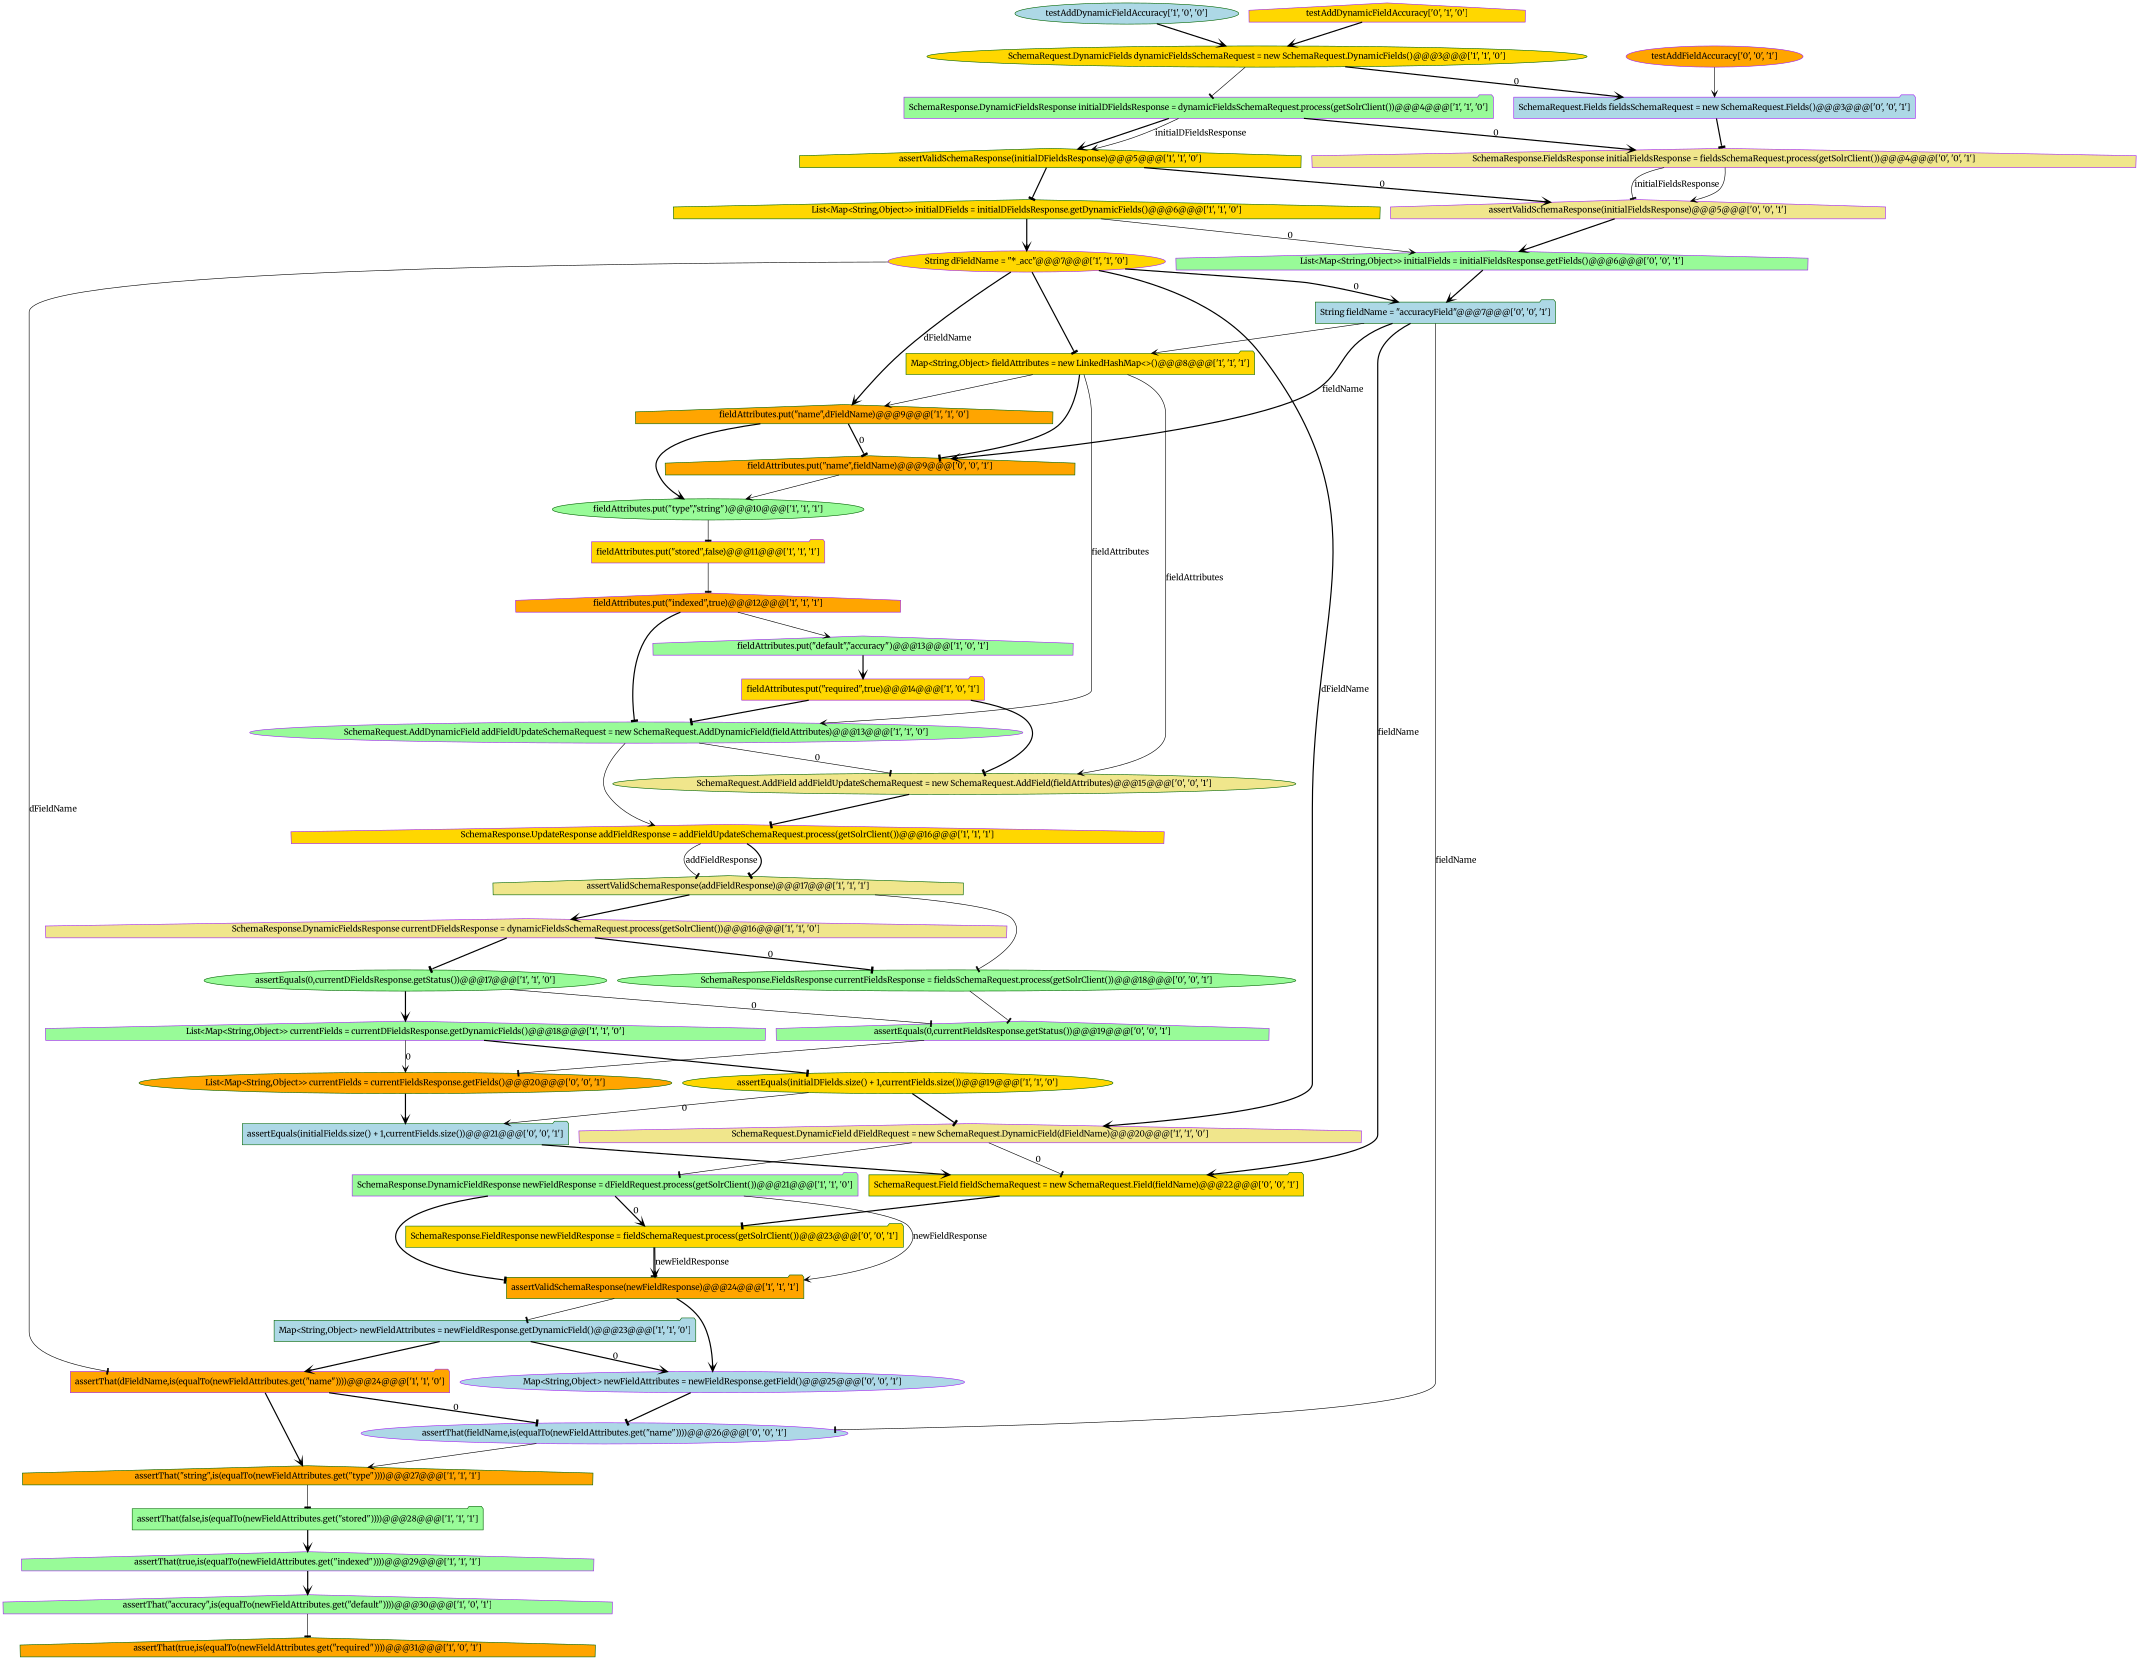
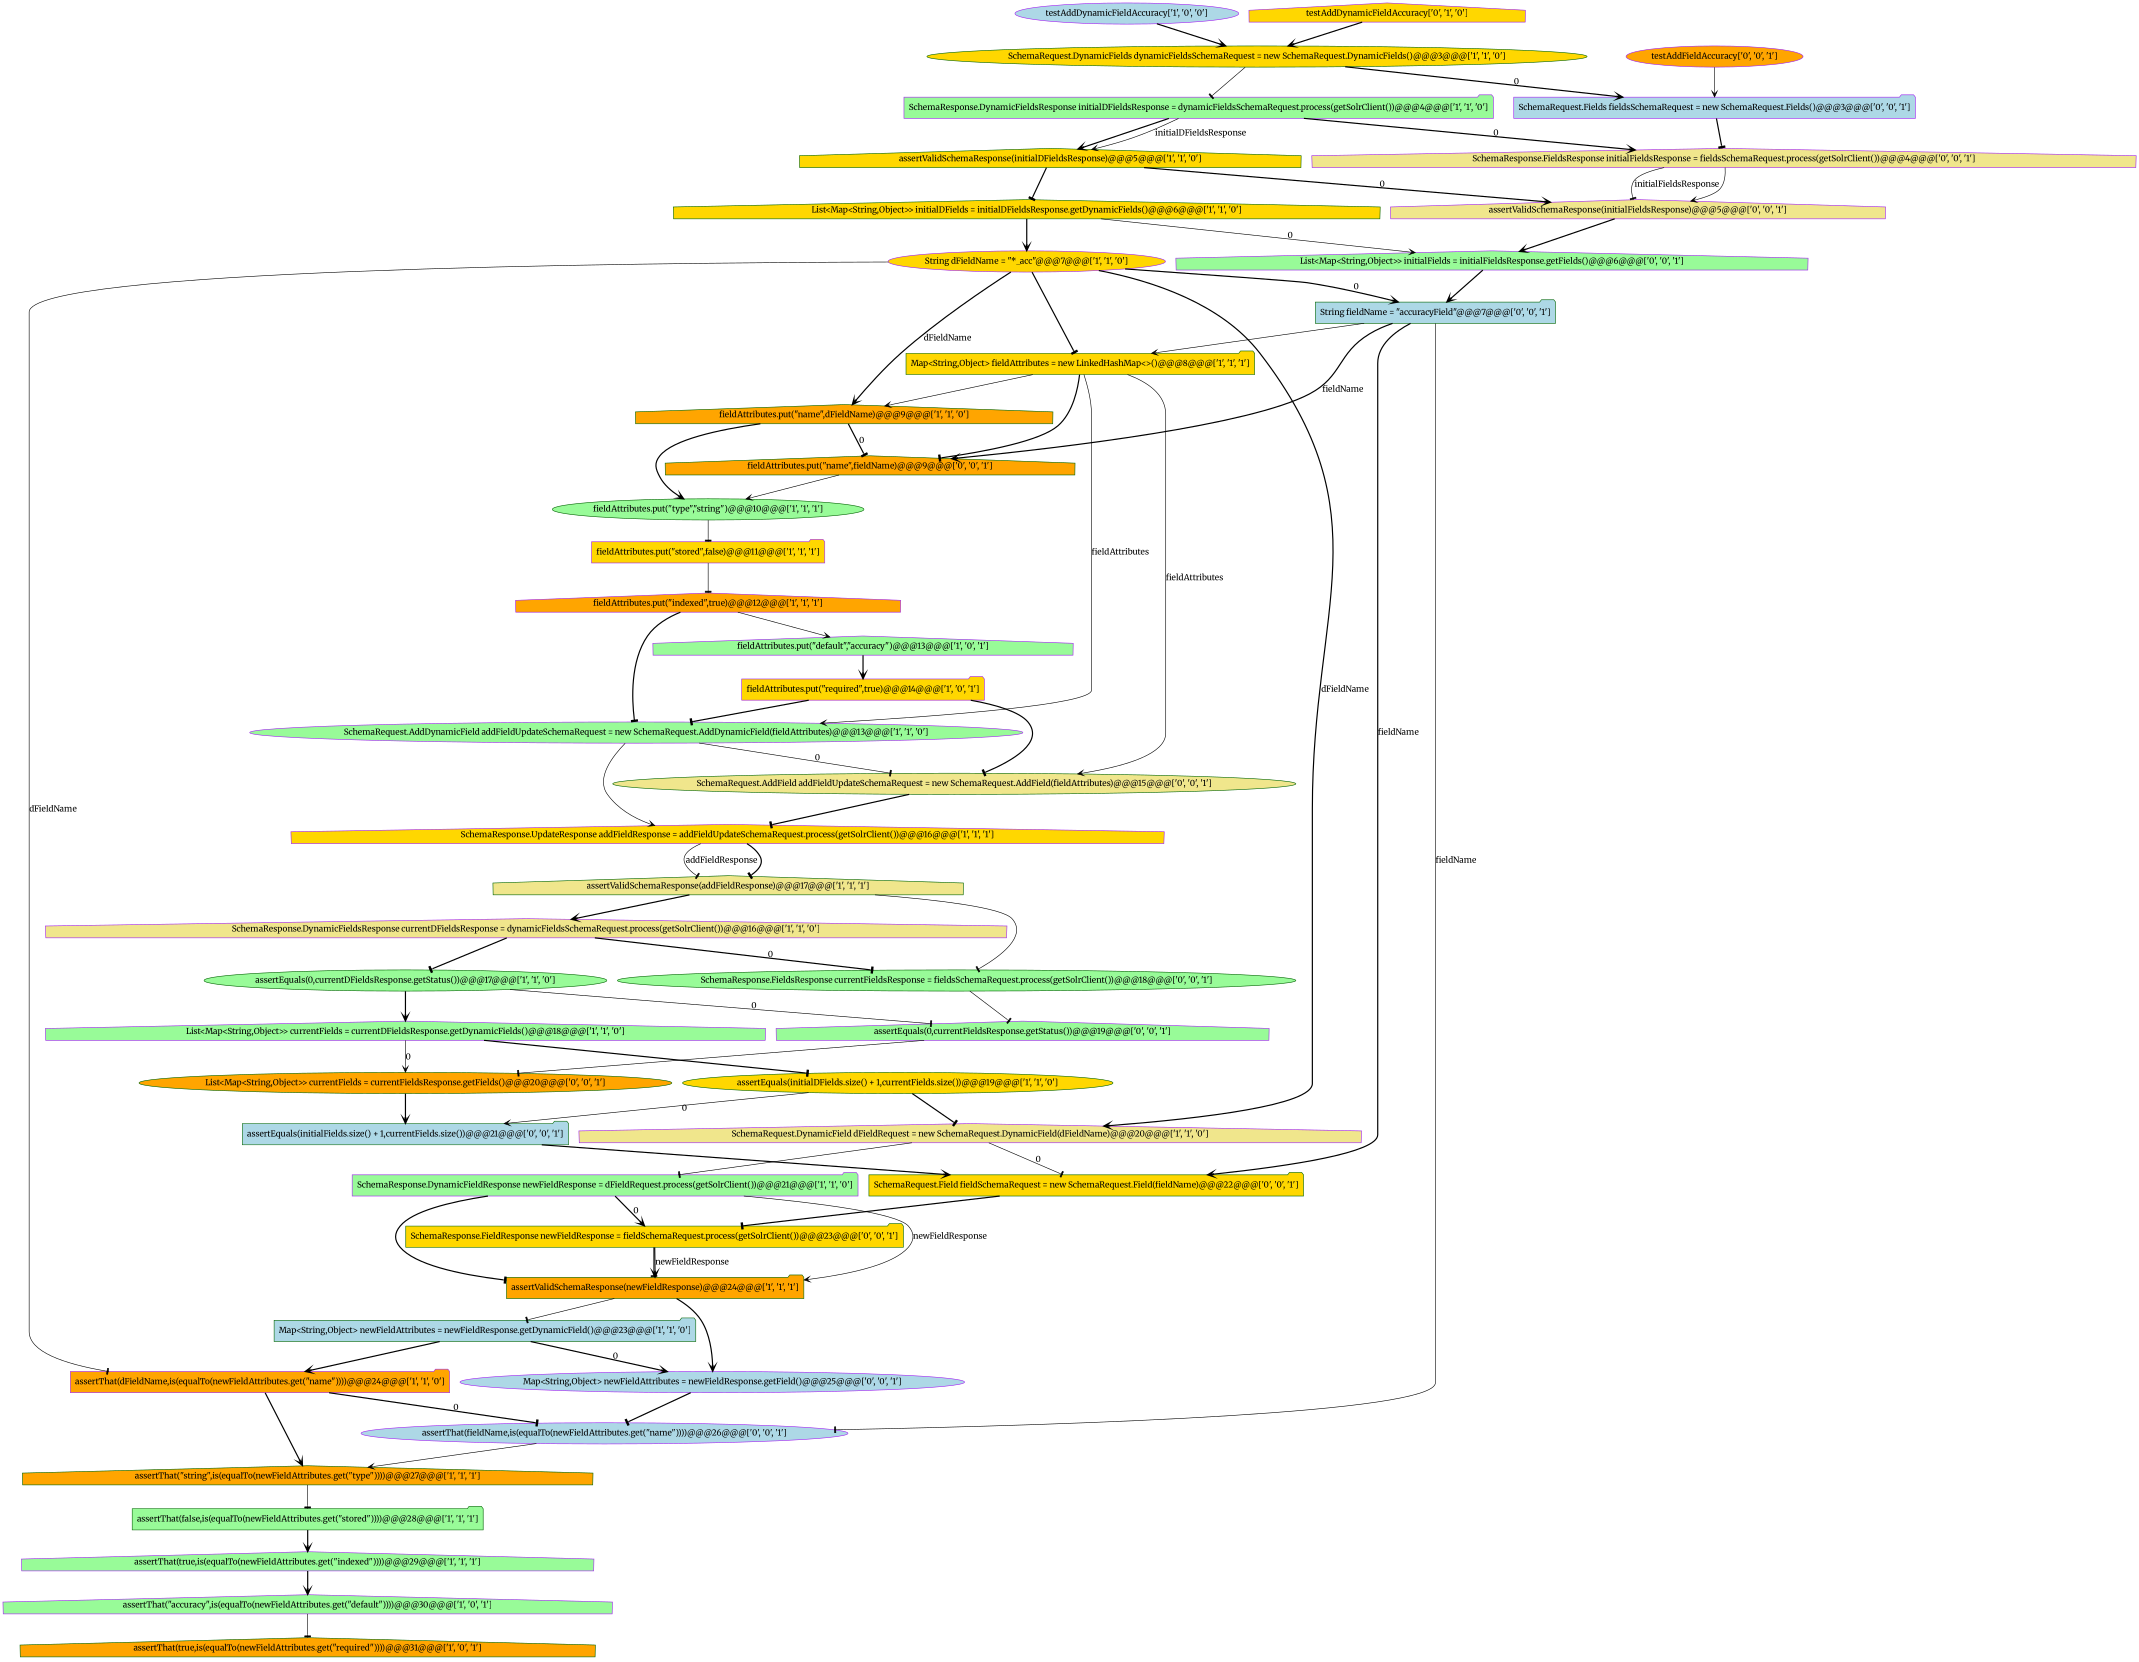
(1127, 14) -> (1127, 14)
